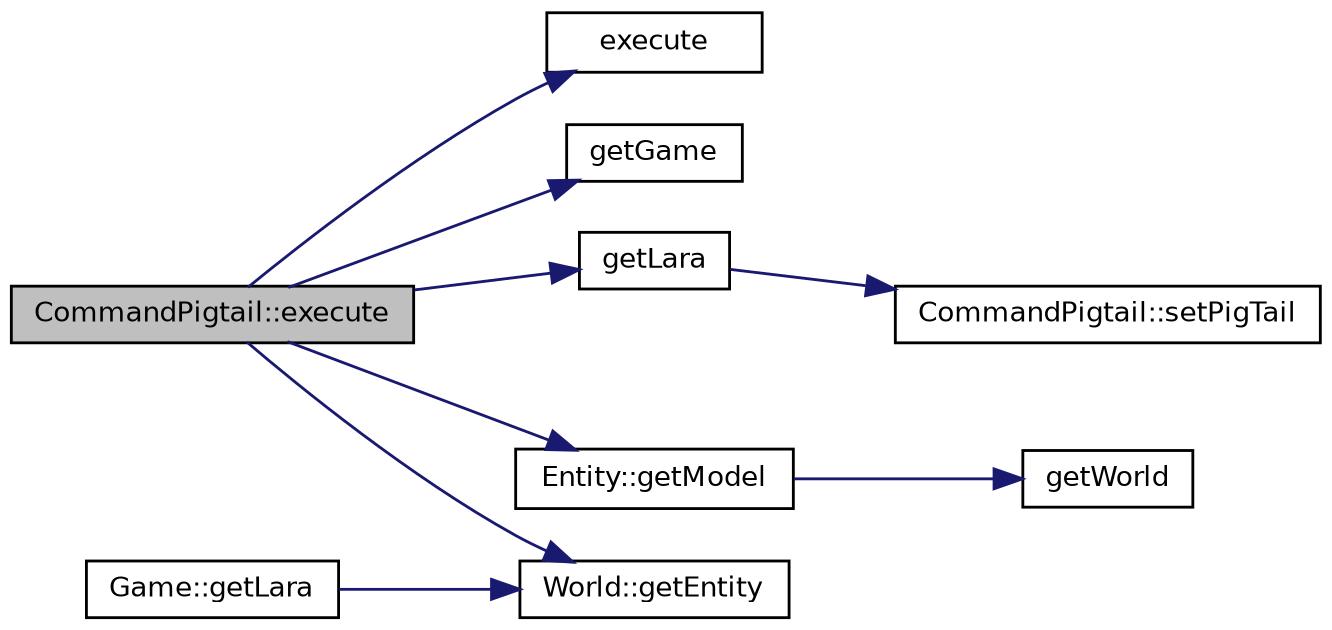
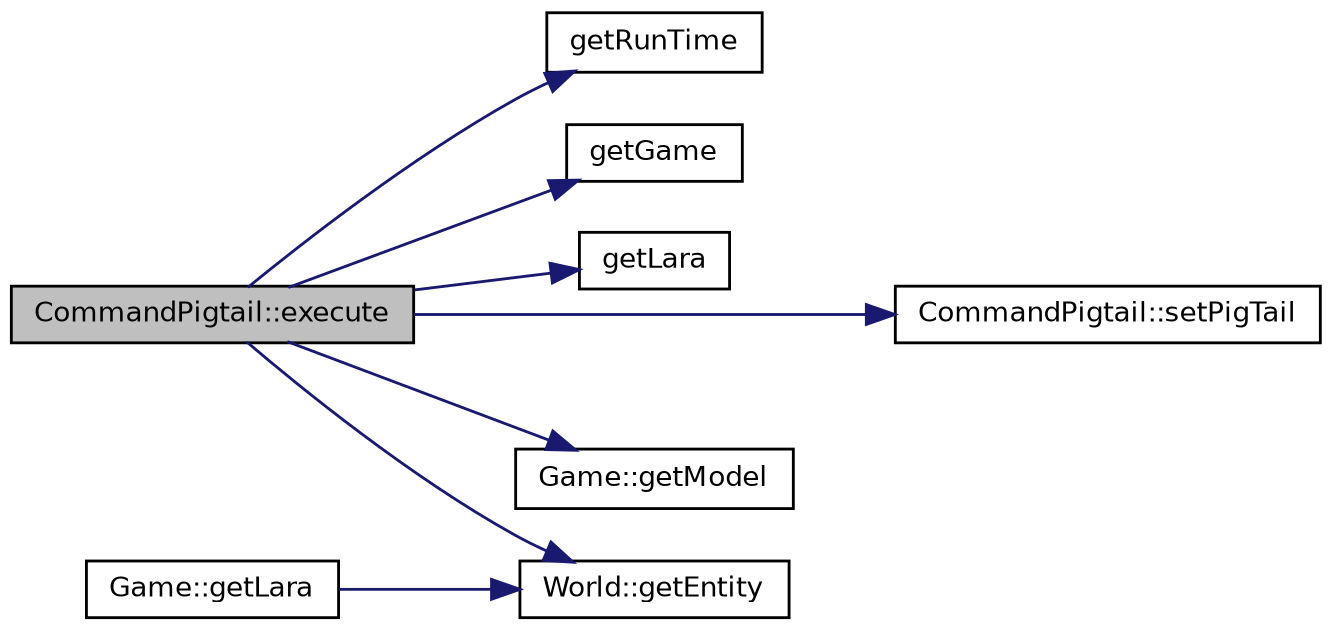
(654, 42) -> (654, 42)
(798, 278) -> (640, 314)
(654, 479) -> (654, 479)
(1108, 479) -> none
